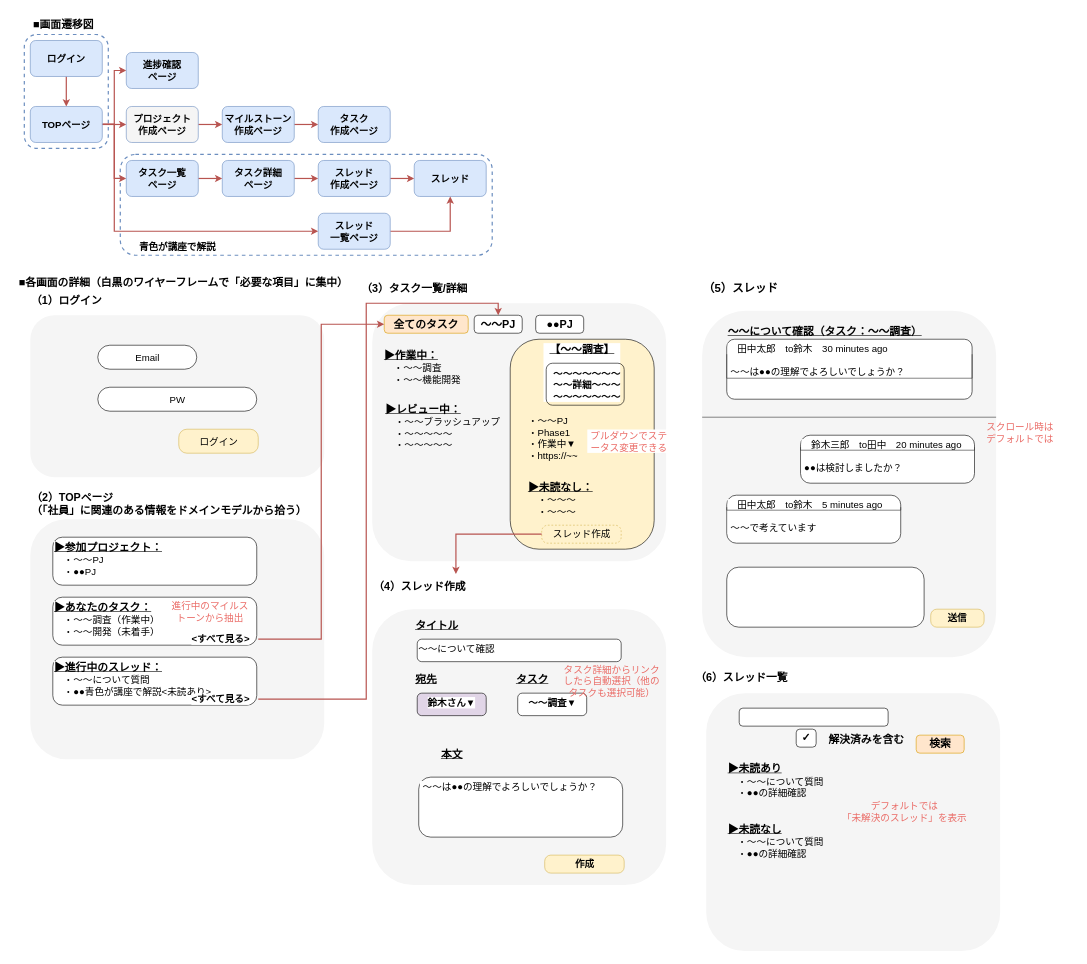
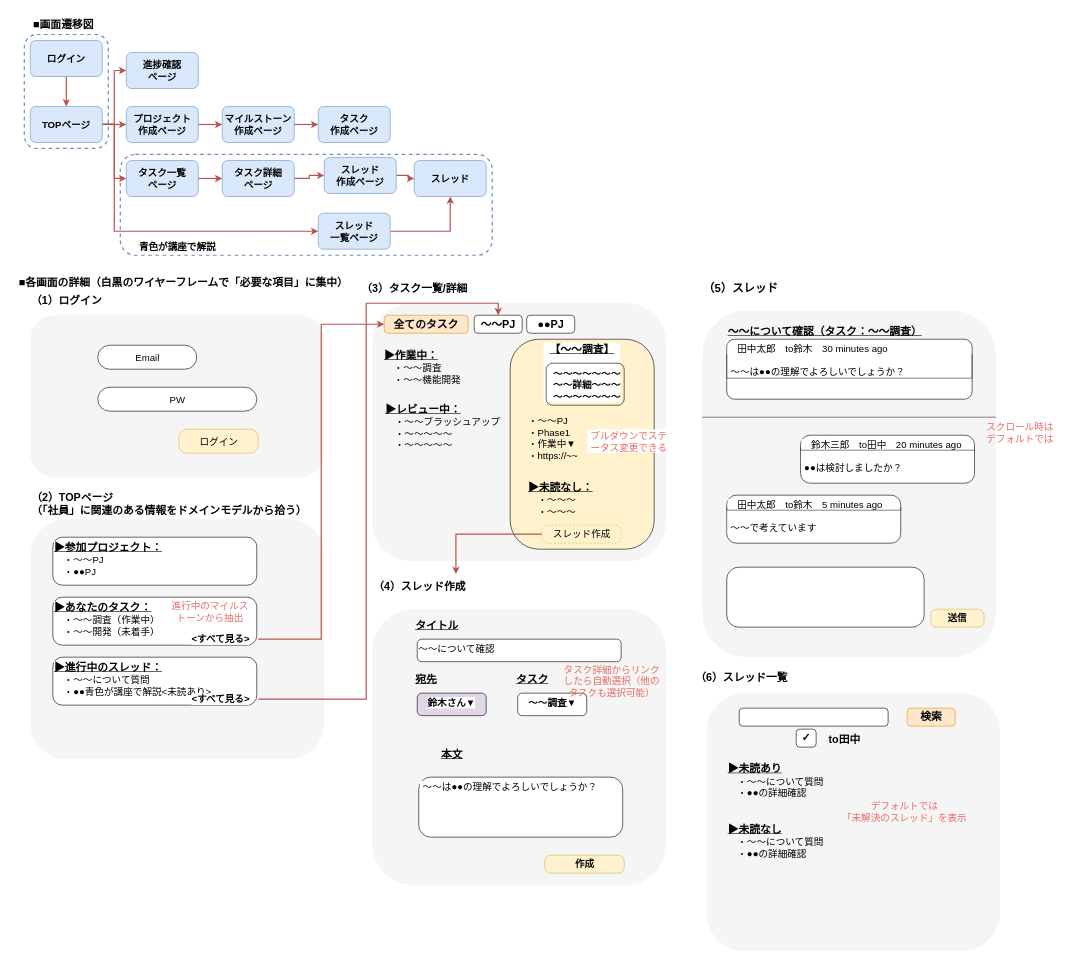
(162, 125) -> (162, 125)
(354, 179) -> (360, 176)
(560, 324) -> (551, 324)
(863, 739) -> (844, 739)
(940, 744) -> (931, 717)
